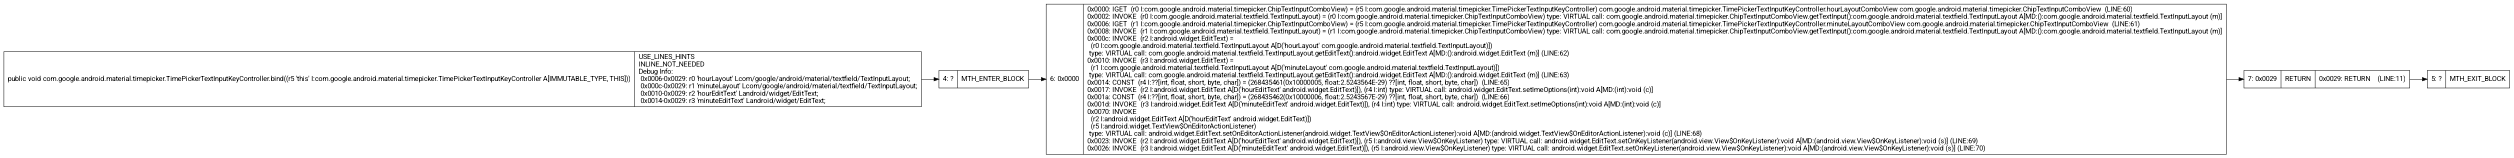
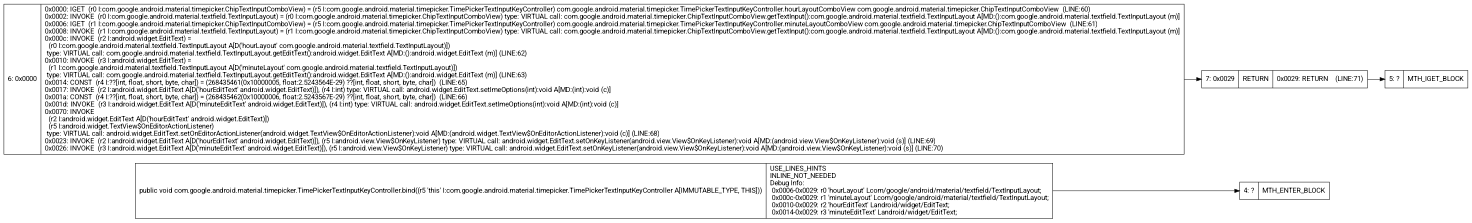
(1035, 79) -> none
(2362, 79) -> (1320, 79)
(2478, 79) -> (1436, 79)
